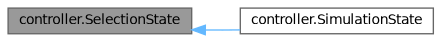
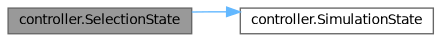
(223, 30) -> (209, 12)
